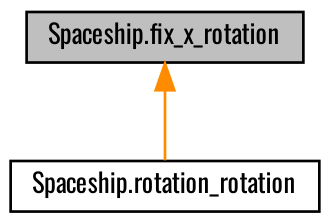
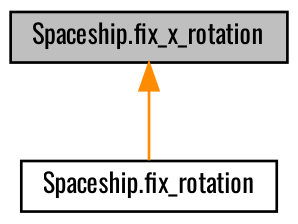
(165, 186) -> (149, 186)
